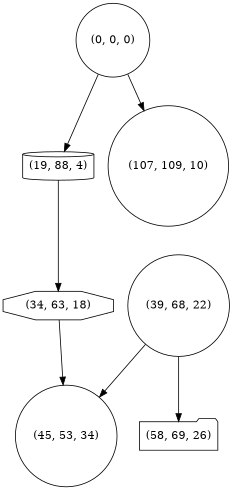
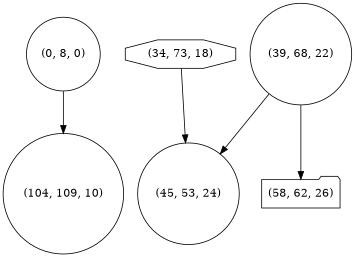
(113, 40) -> (63, 54)
(58, 166) -> none
(168, 166) -> (63, 194)
(58, 306) -> (181, 54)
(66, 436) -> (188, 194)
(179, 436) -> (301, 194)
